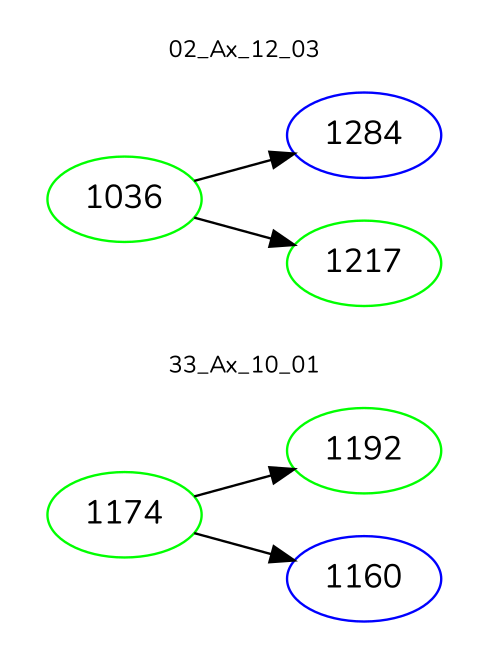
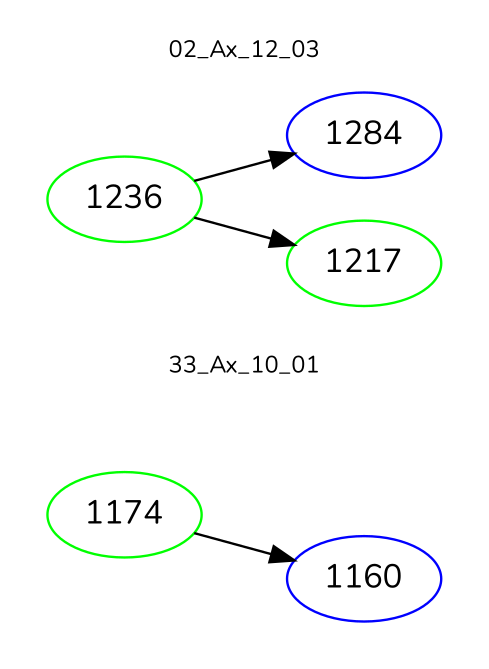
(125, 199) -> (125, 199)
(364, 451) -> none
